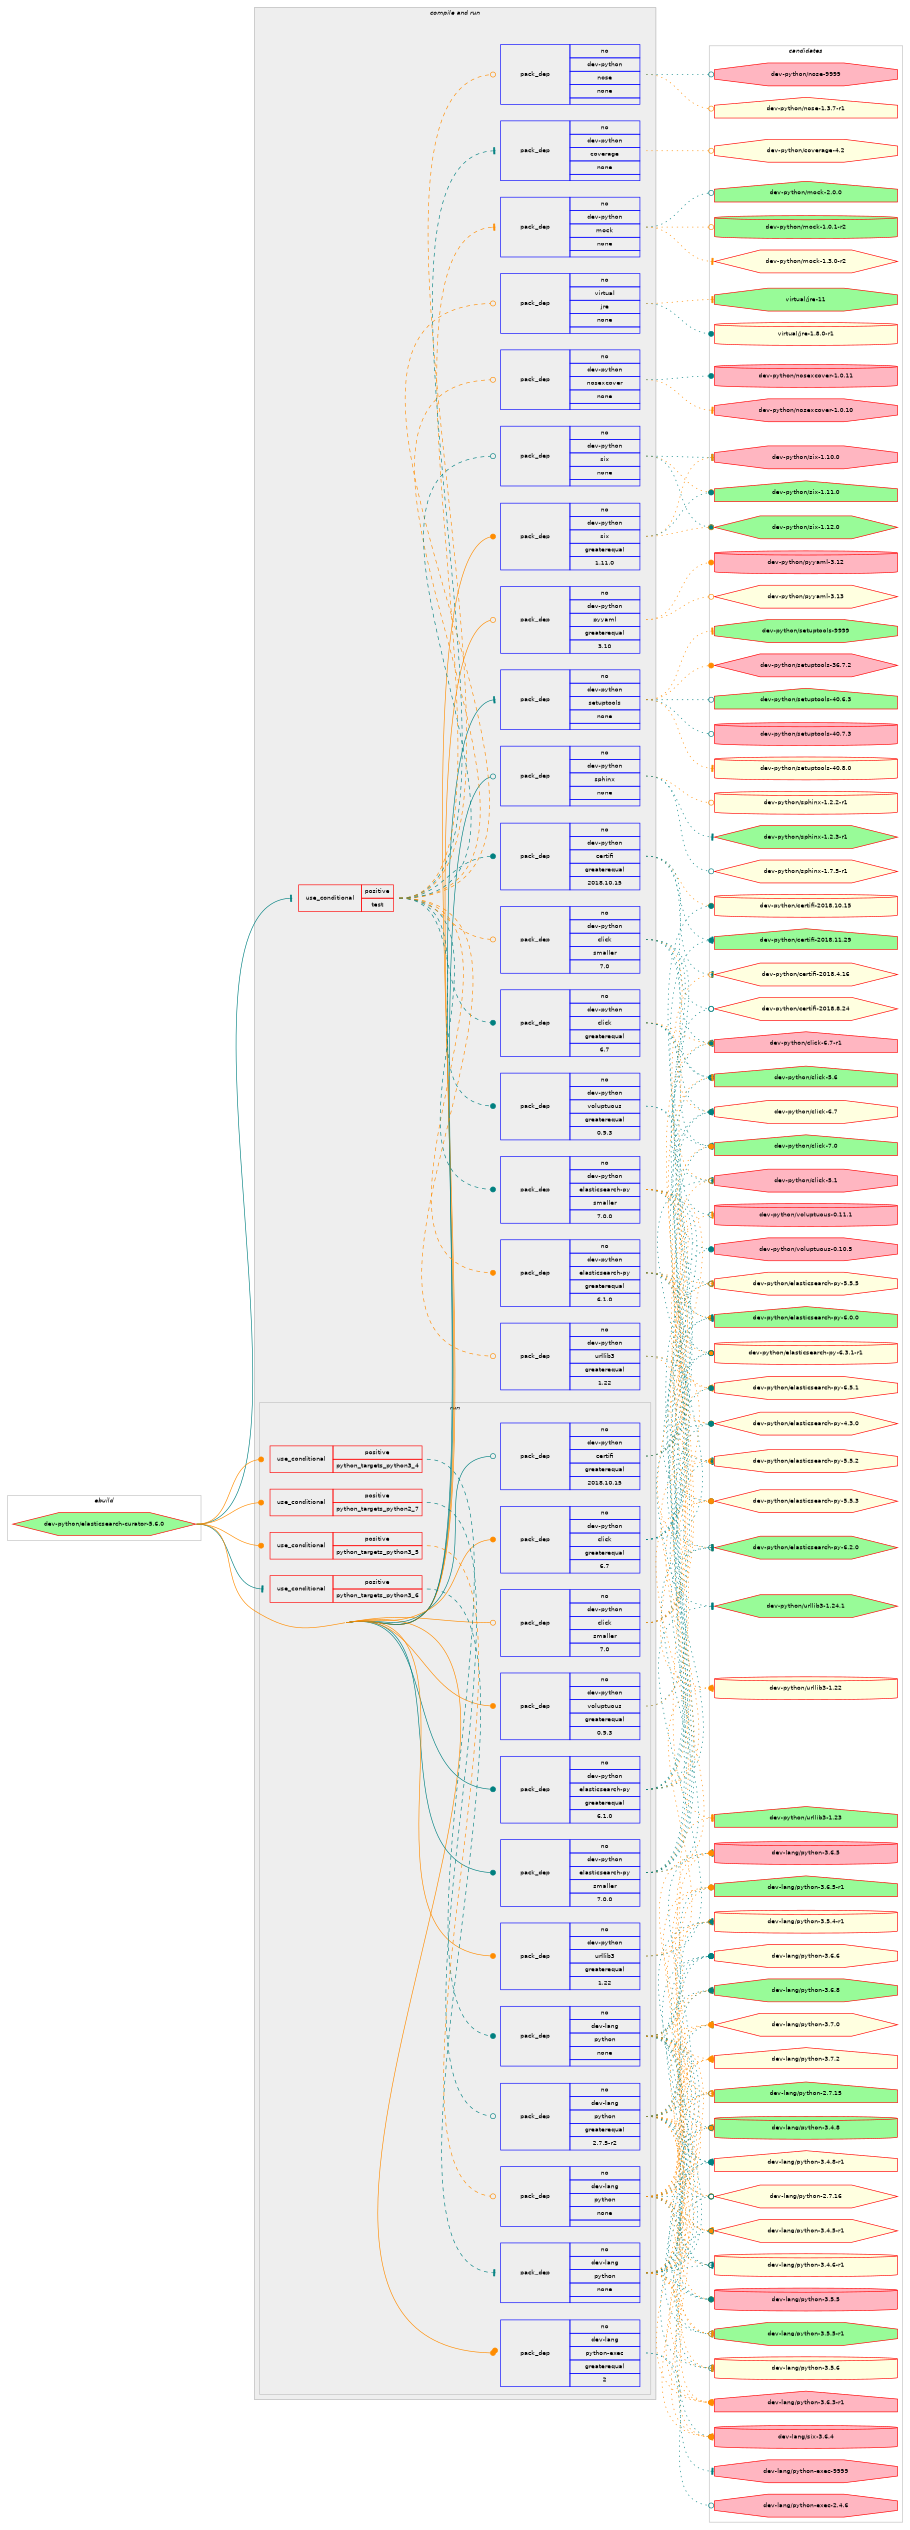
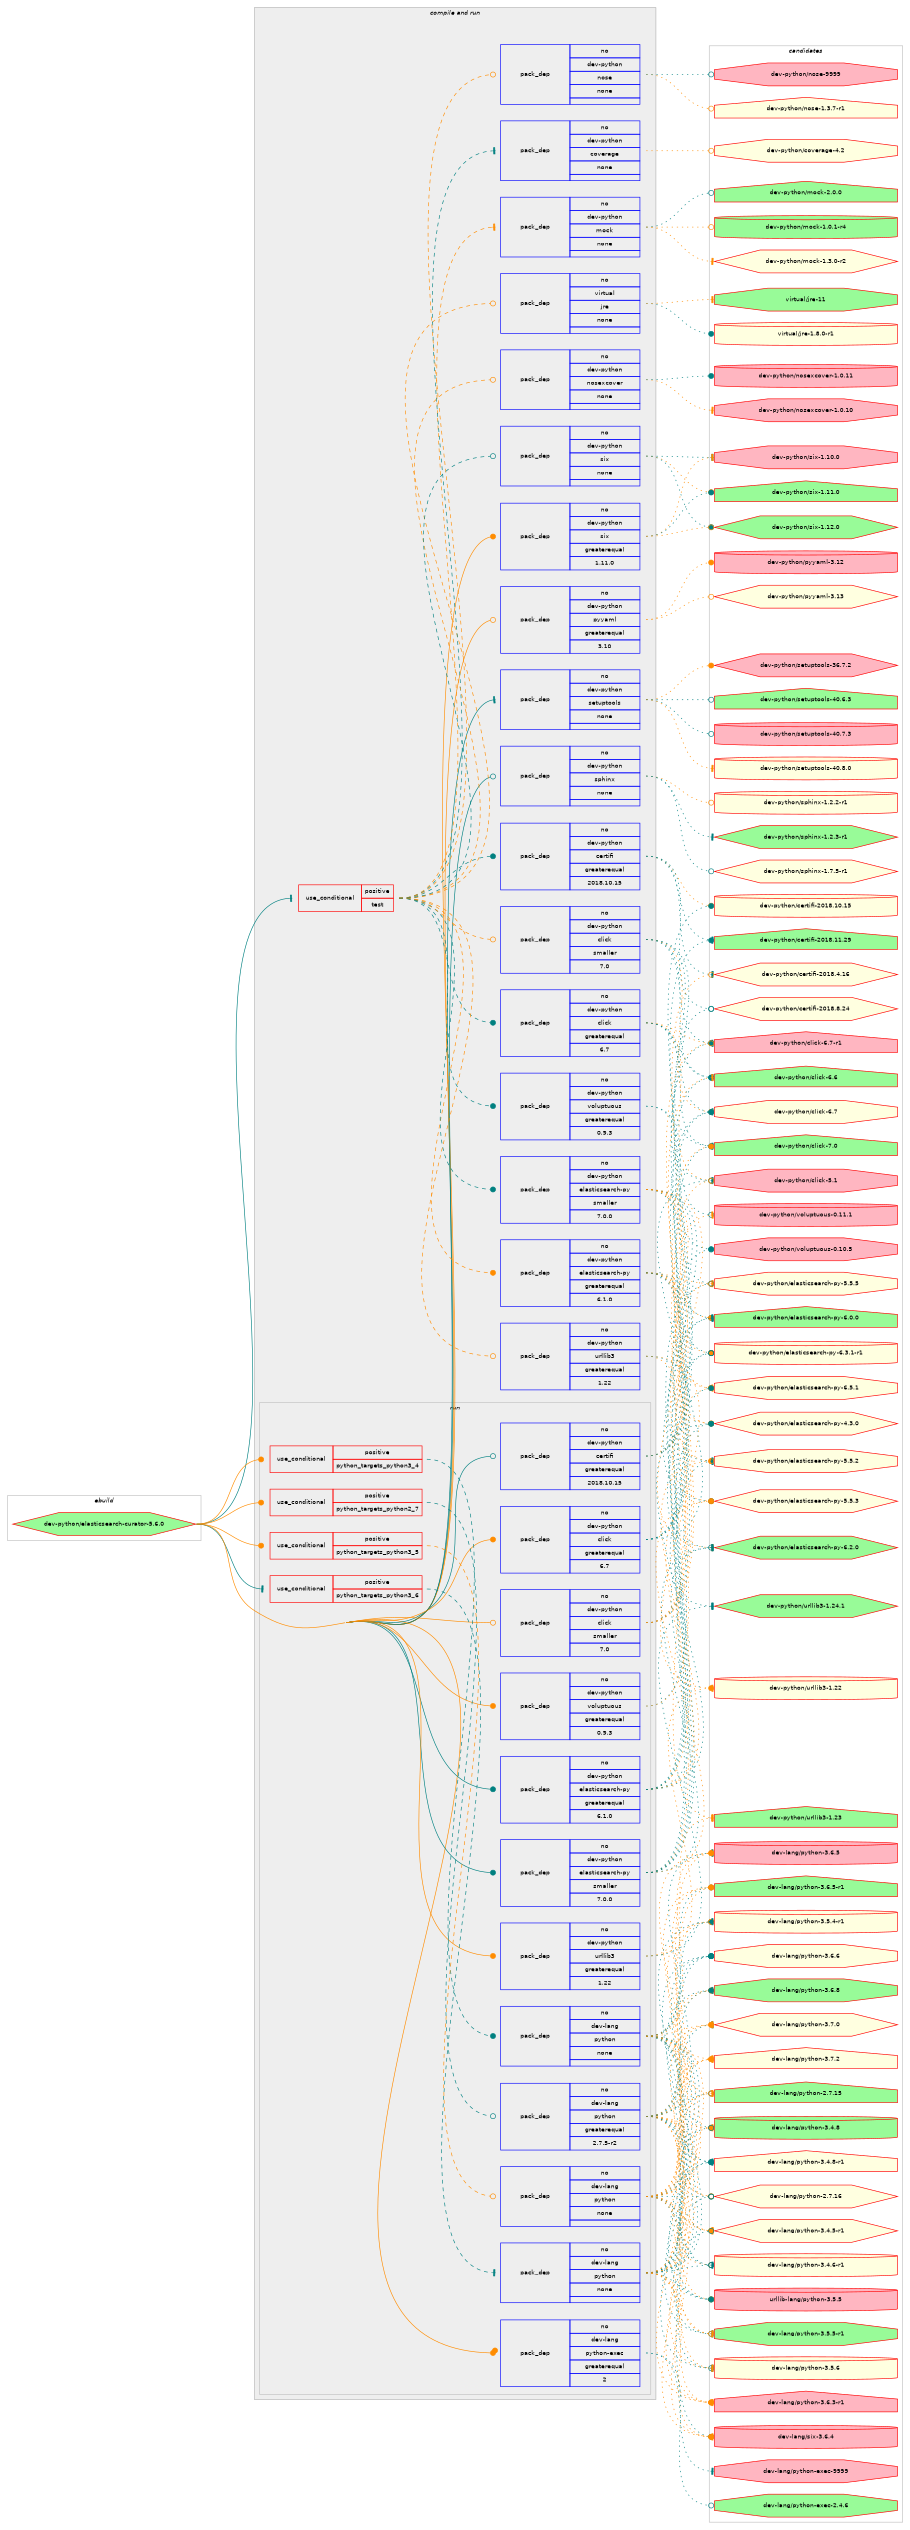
(806, 227) -> (806, 227)
(806, 631) -> none
(806, 1078) -> (806, 1078)
(806, 2300) -> (806, 2300)
(806, 2506) -> (806, 2506)
